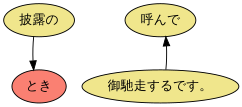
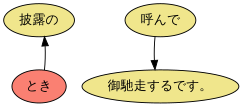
(33, 49) -> (45, 58)
(167, 58) -> (154, 49)
